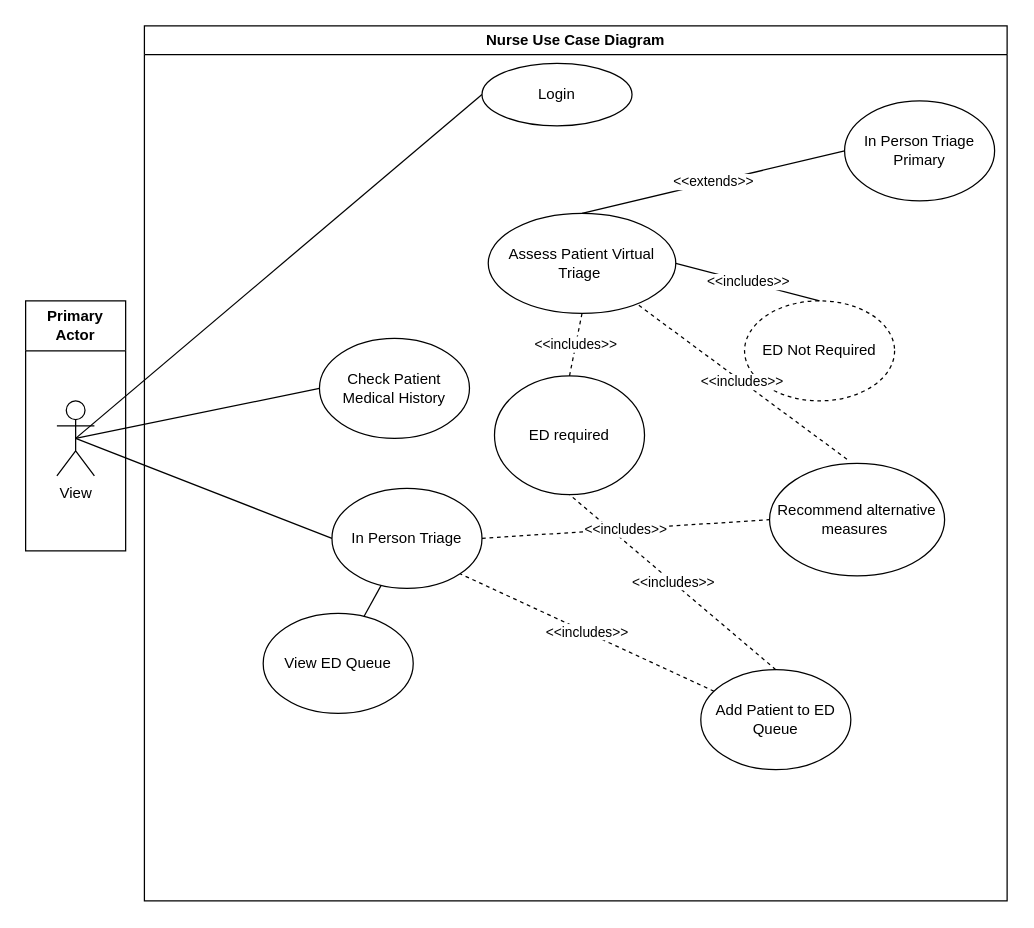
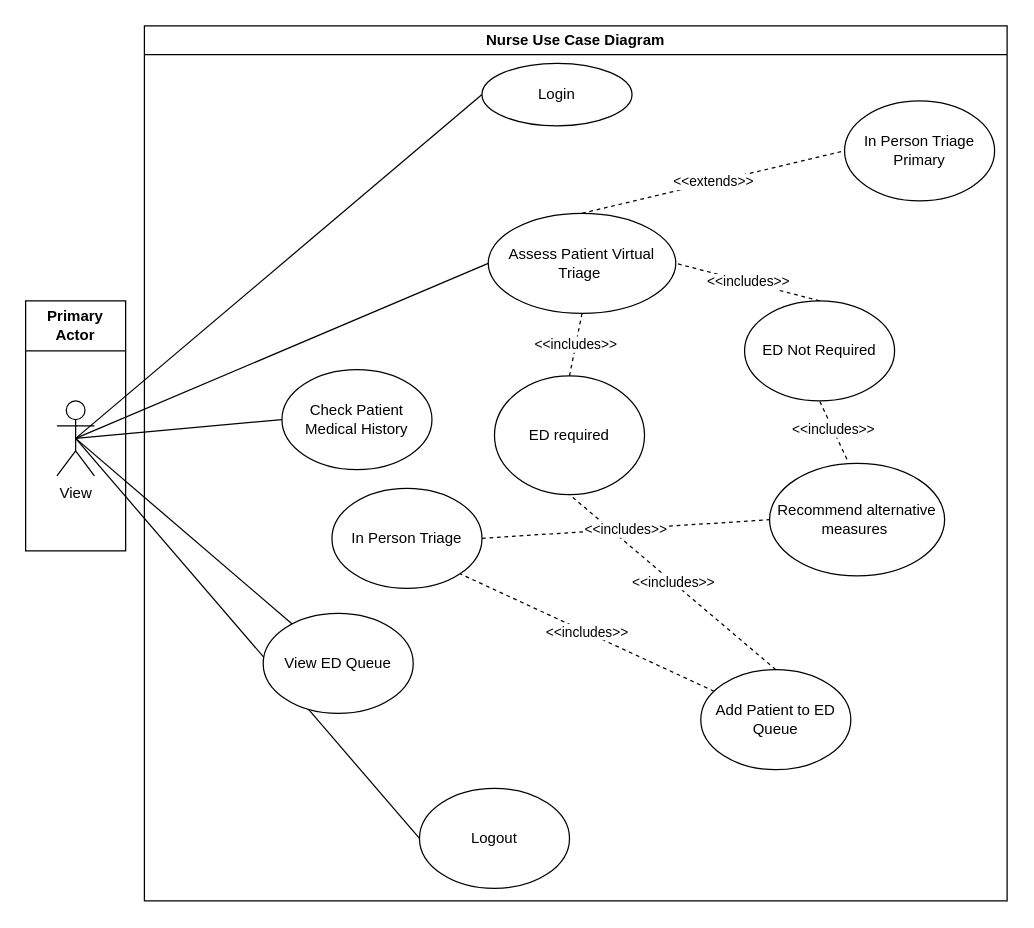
(795, 162) -> (795, 162)
(798, 295) -> (798, 295)
none -> (290, 347)
(819, 351) -> (819, 351)
(742, 382) -> (833, 430)
(394, 388) -> (357, 419)
(208, 490) -> none
none -> (174, 553)
(372, 601) -> (188, 534)
none -> (494, 838)
